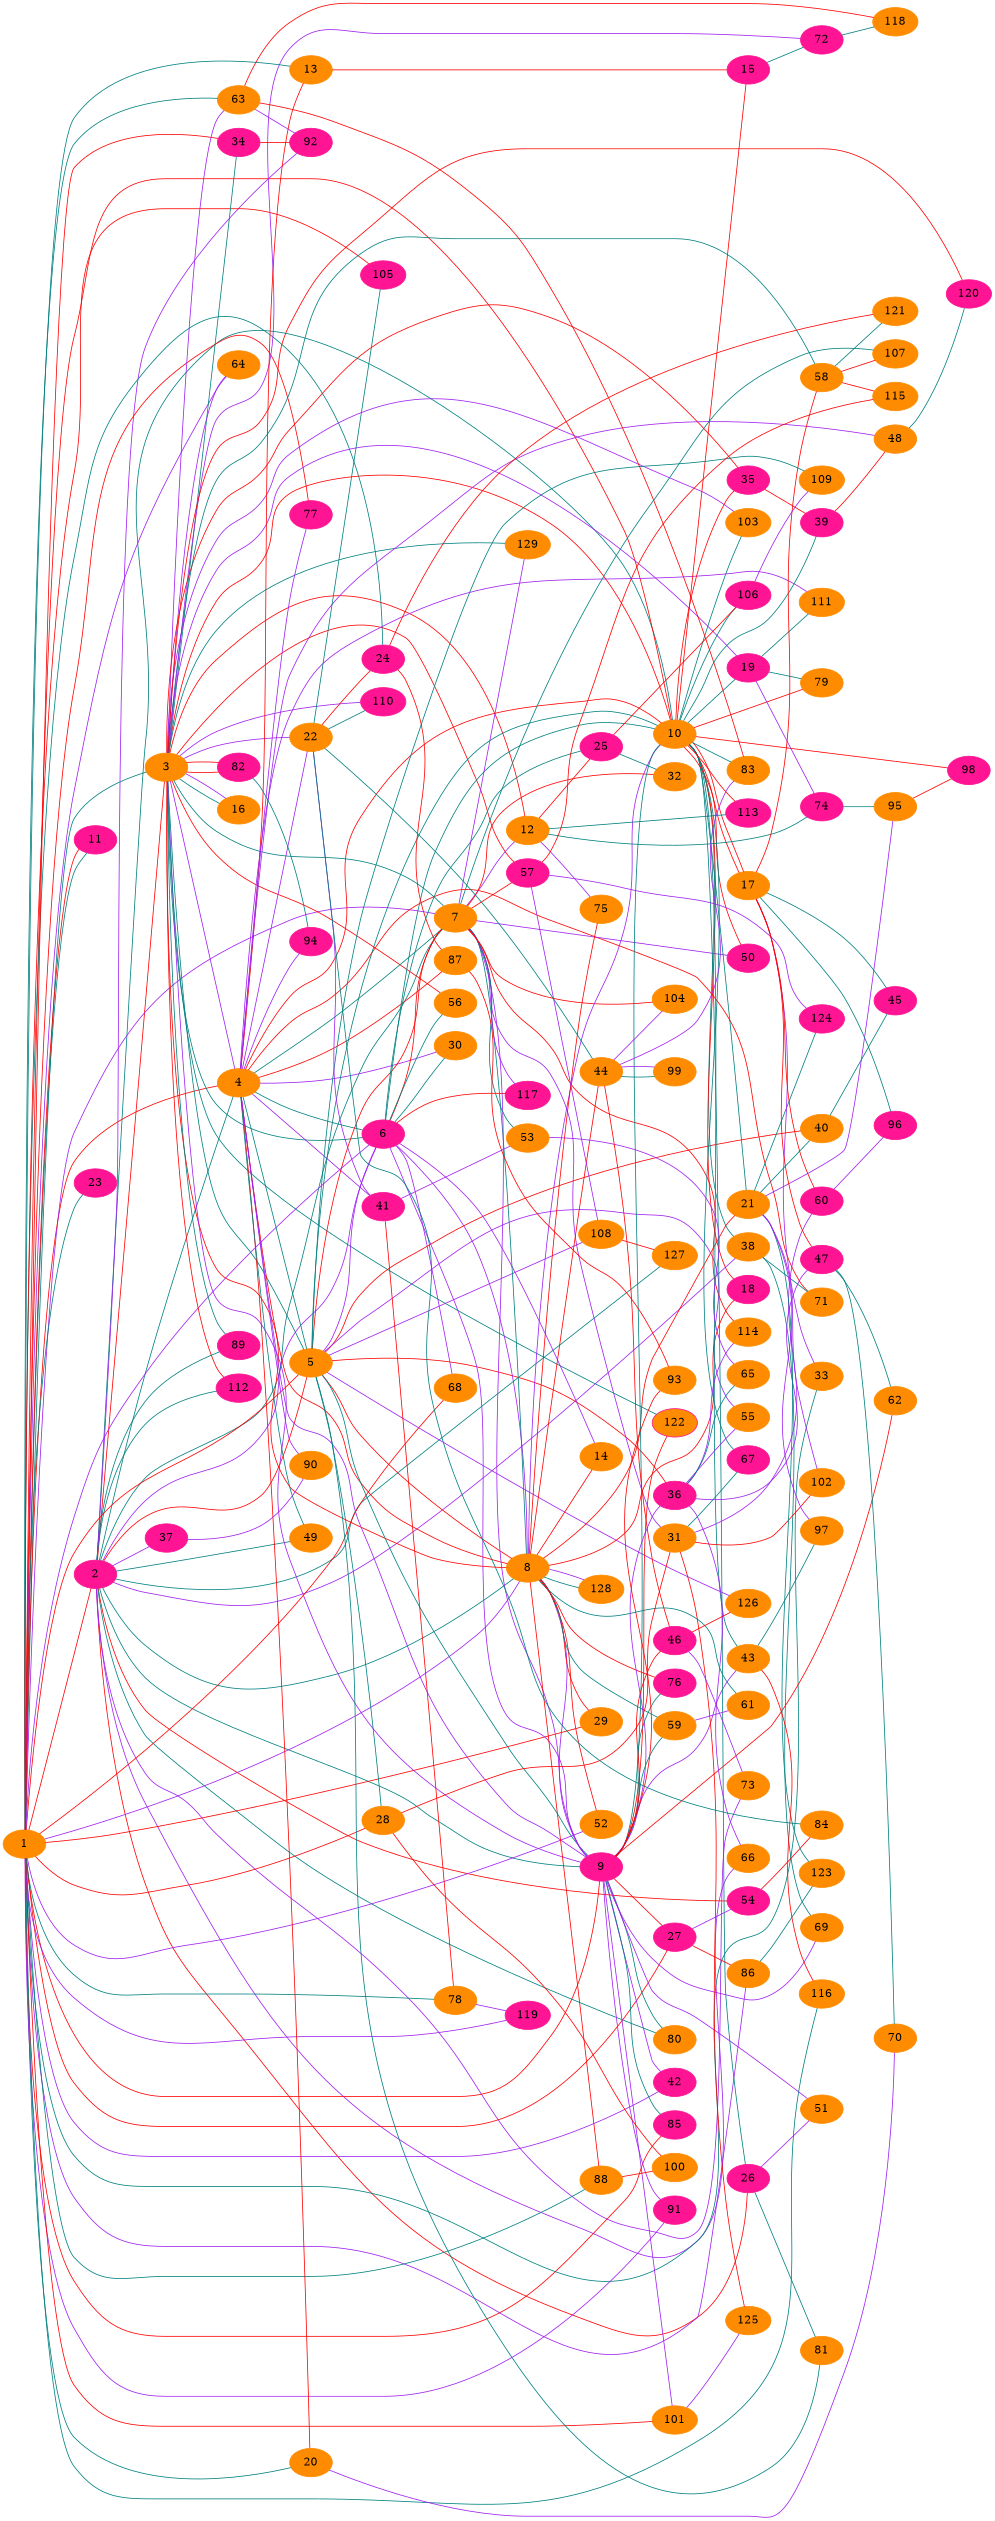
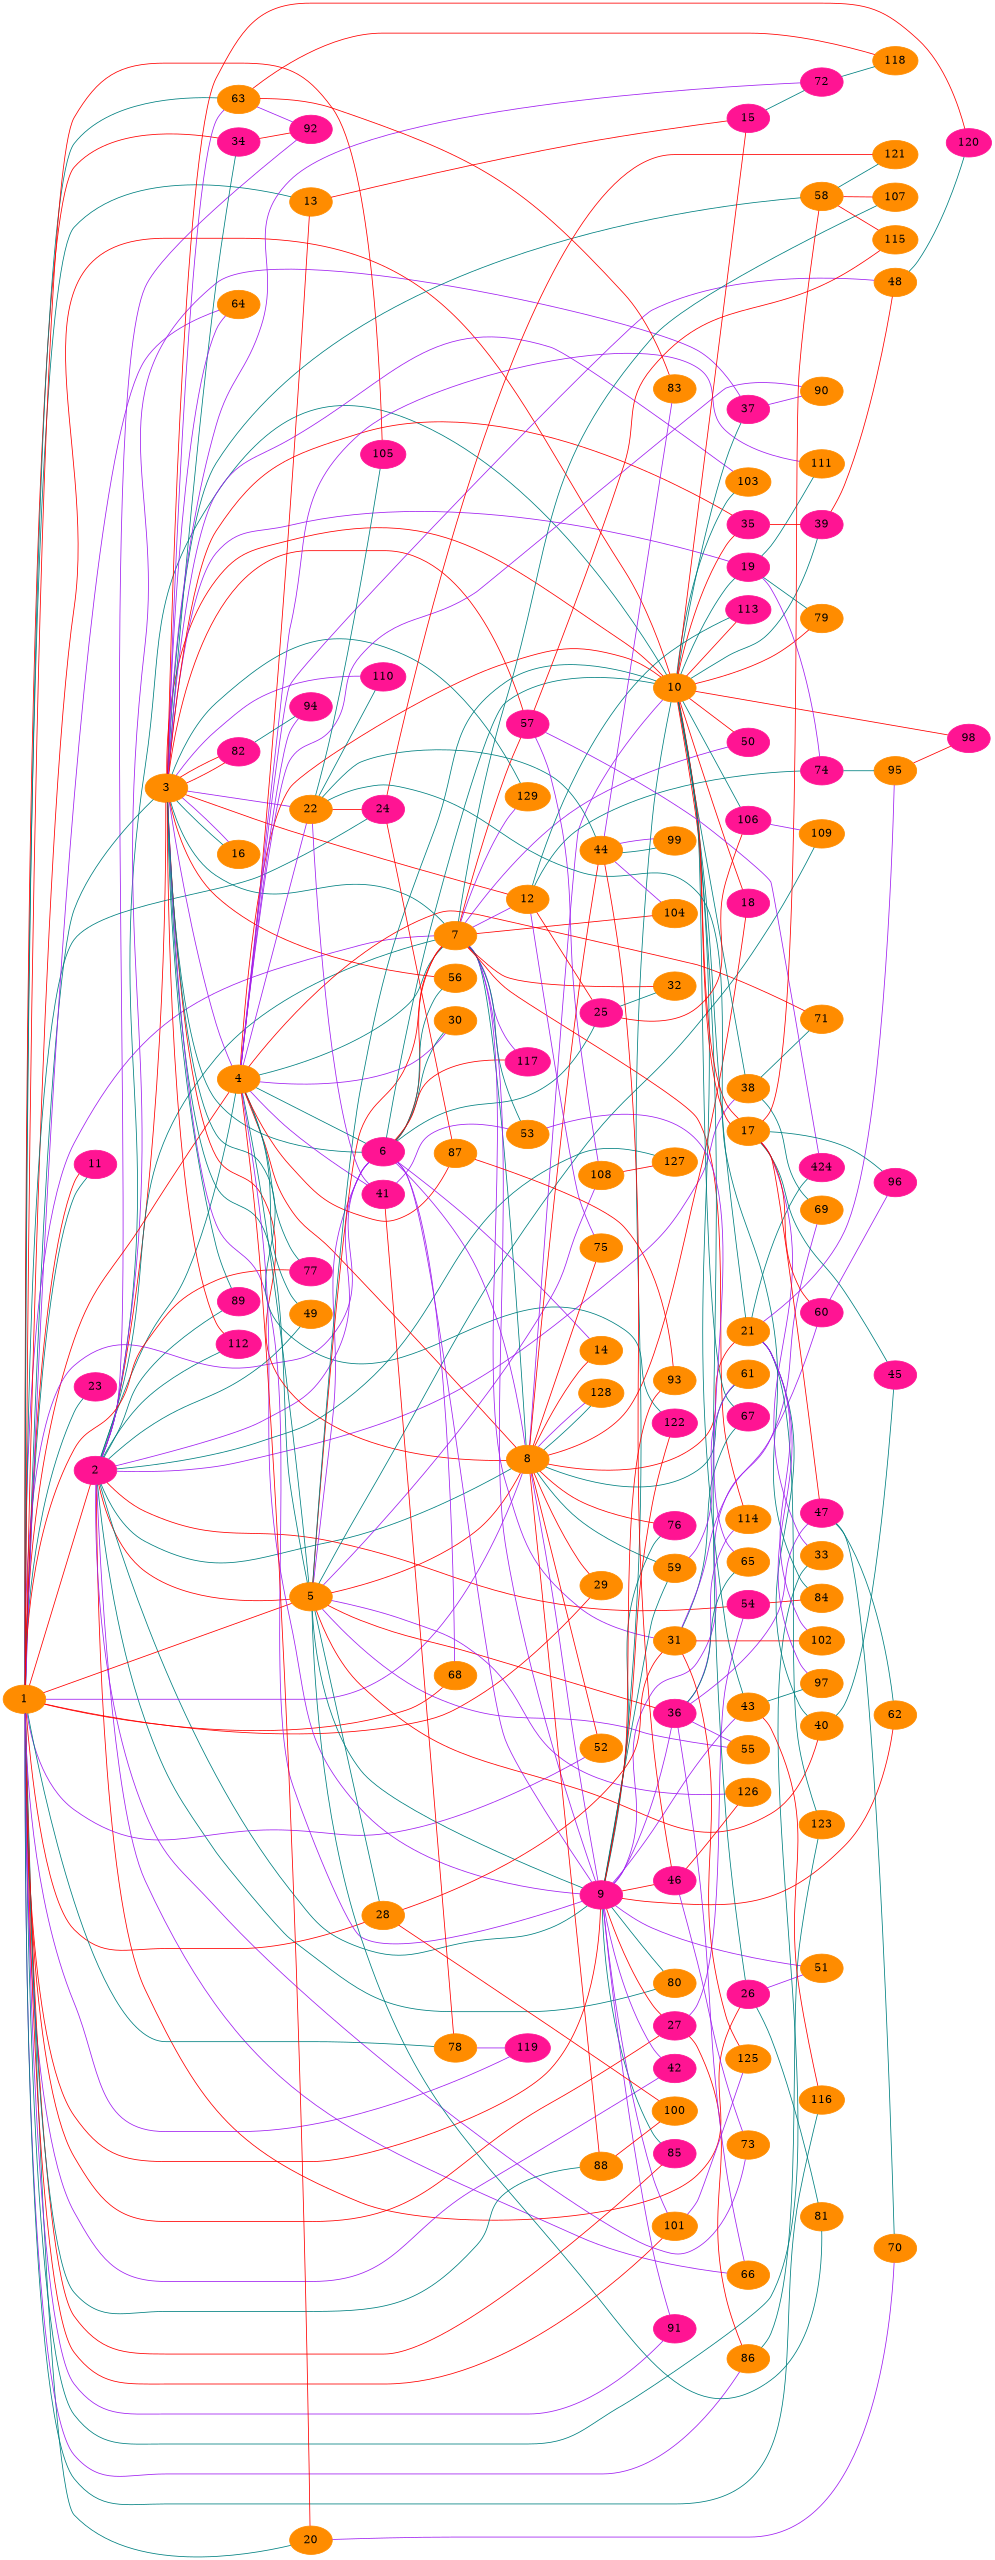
(276, 703) -> (279, 1221)
(712, 752) -> (706, 534)
(822, 1019) -> (822, 1168)
(675, 1423) -> (675, 1423)
